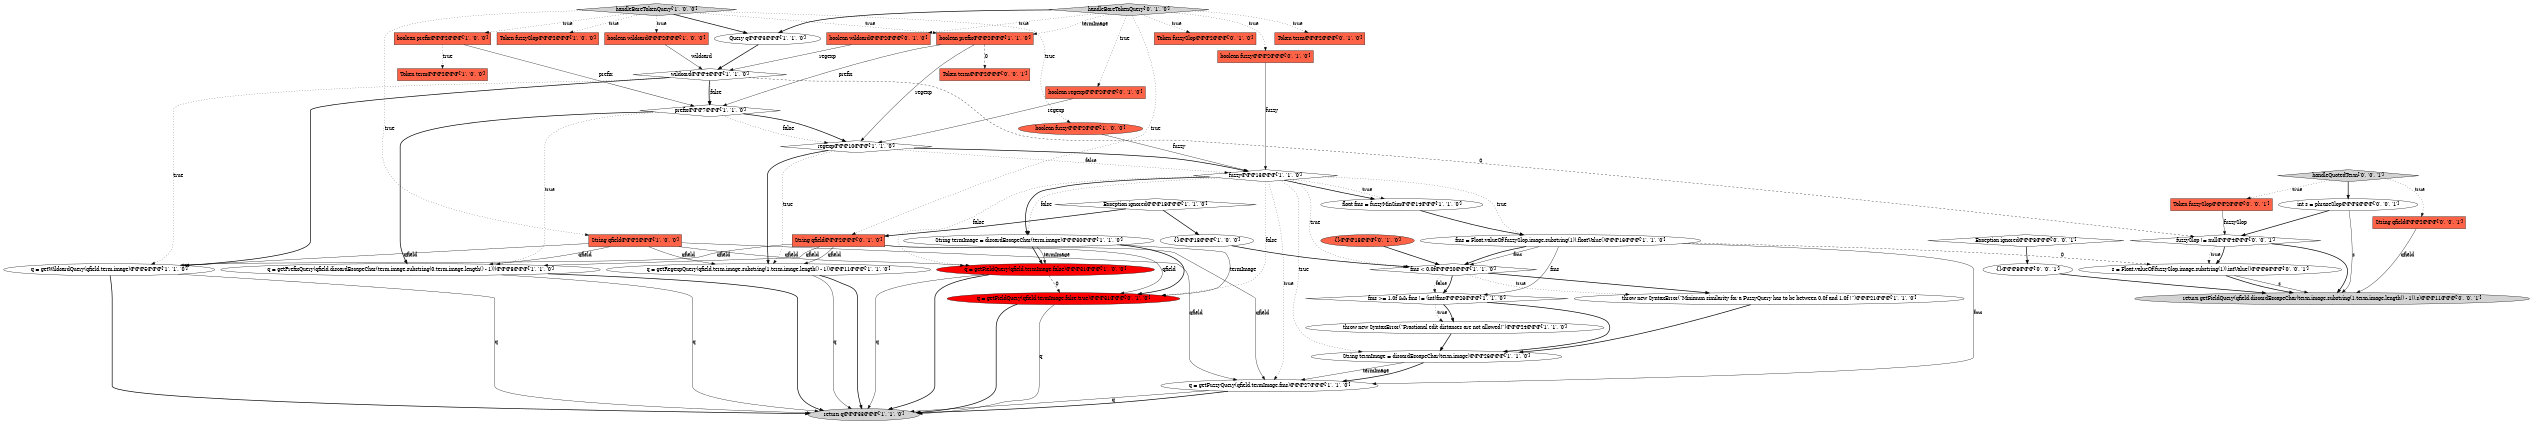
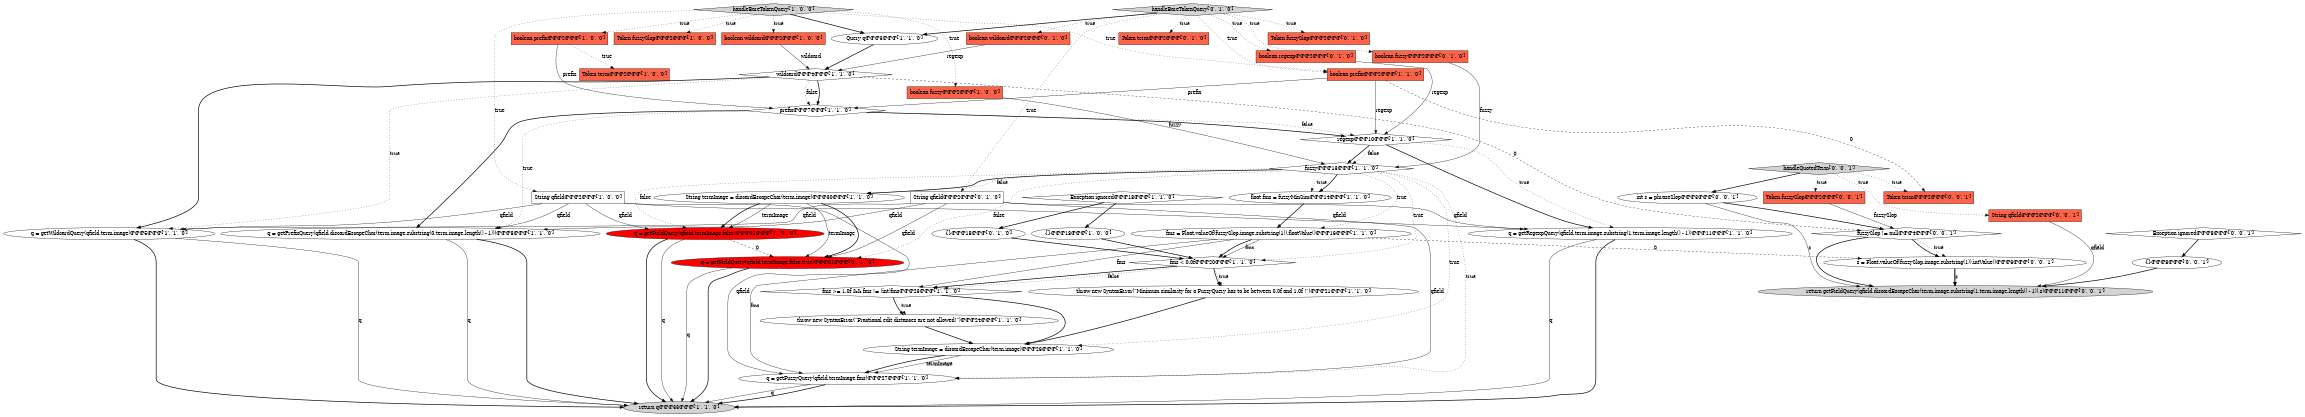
(1095, 24) -> (1232, 39)
(1080, 129) -> (955, 93)
none -> (1878, 179)
(1007, 224) -> (1053, 215)
(635, 241) -> (578, 198)
(838, 241) -> (957, 198)
(1368, 241) -> (978, 234)
